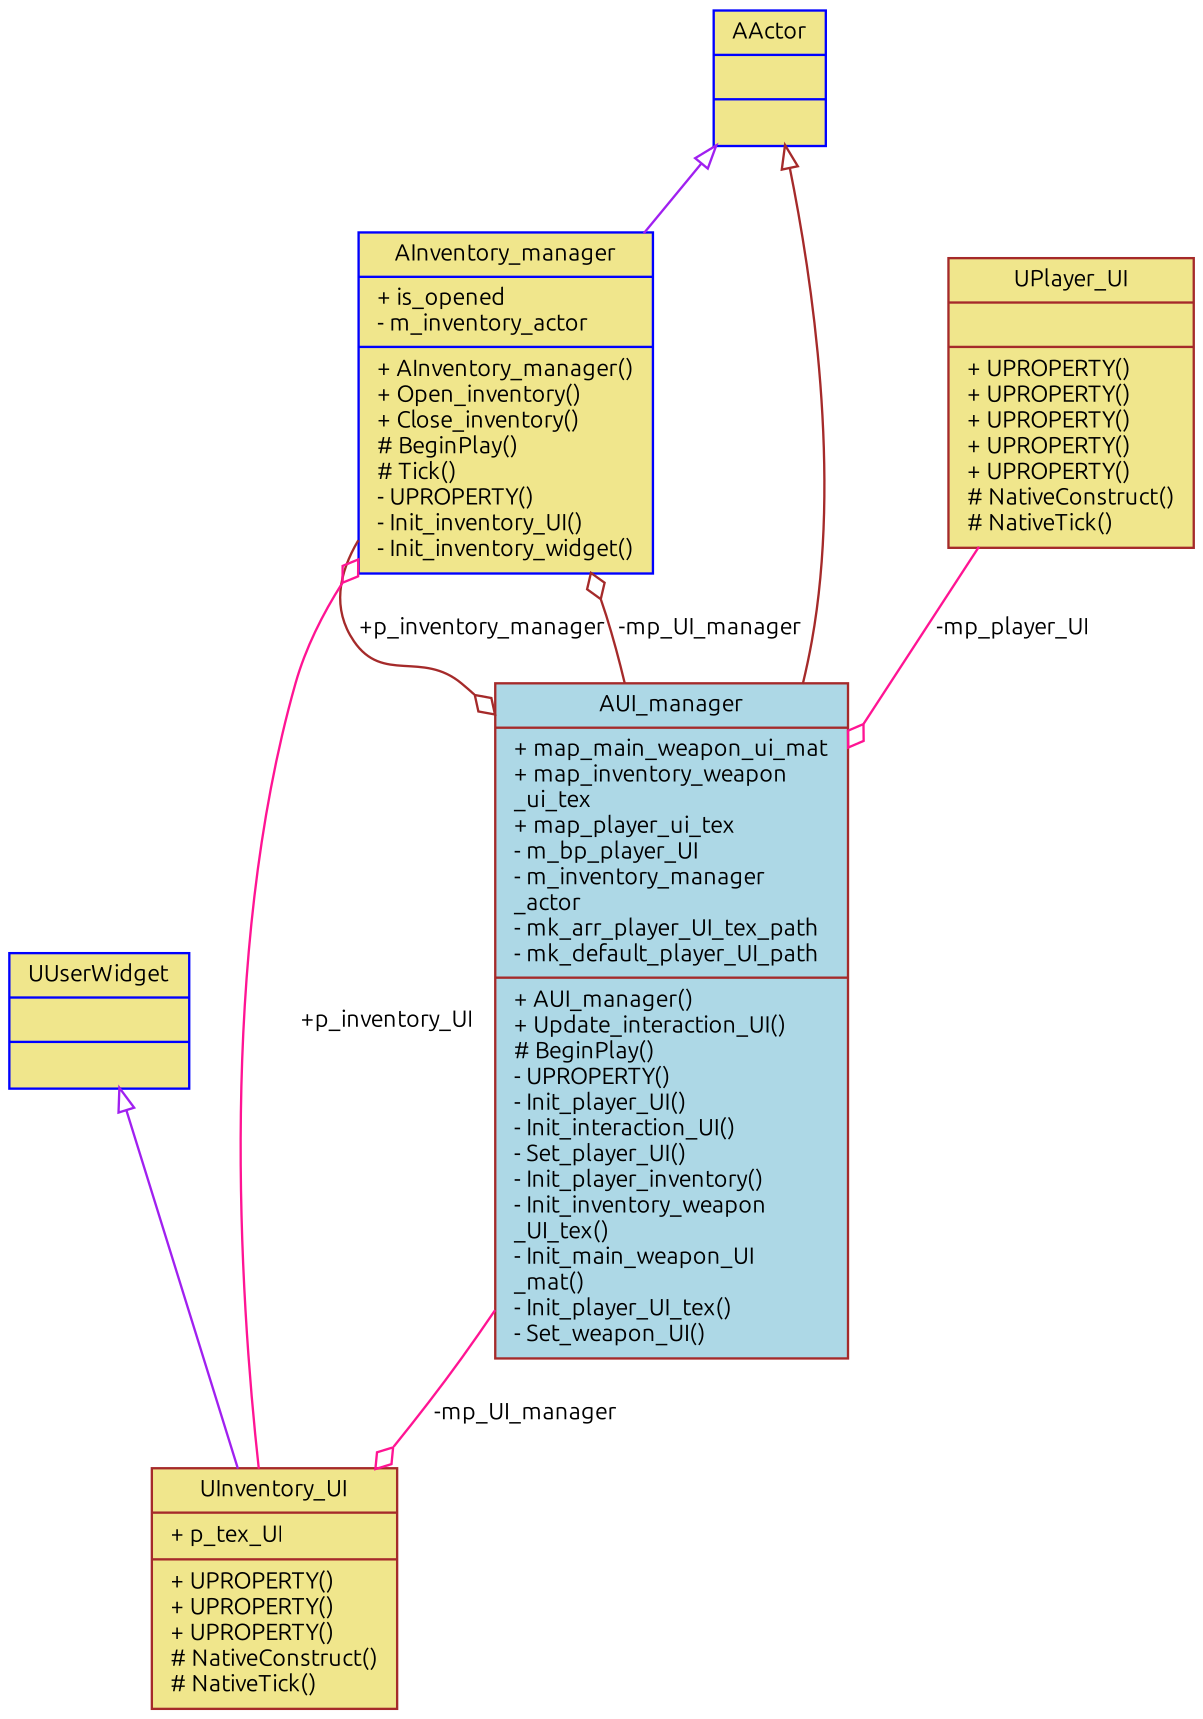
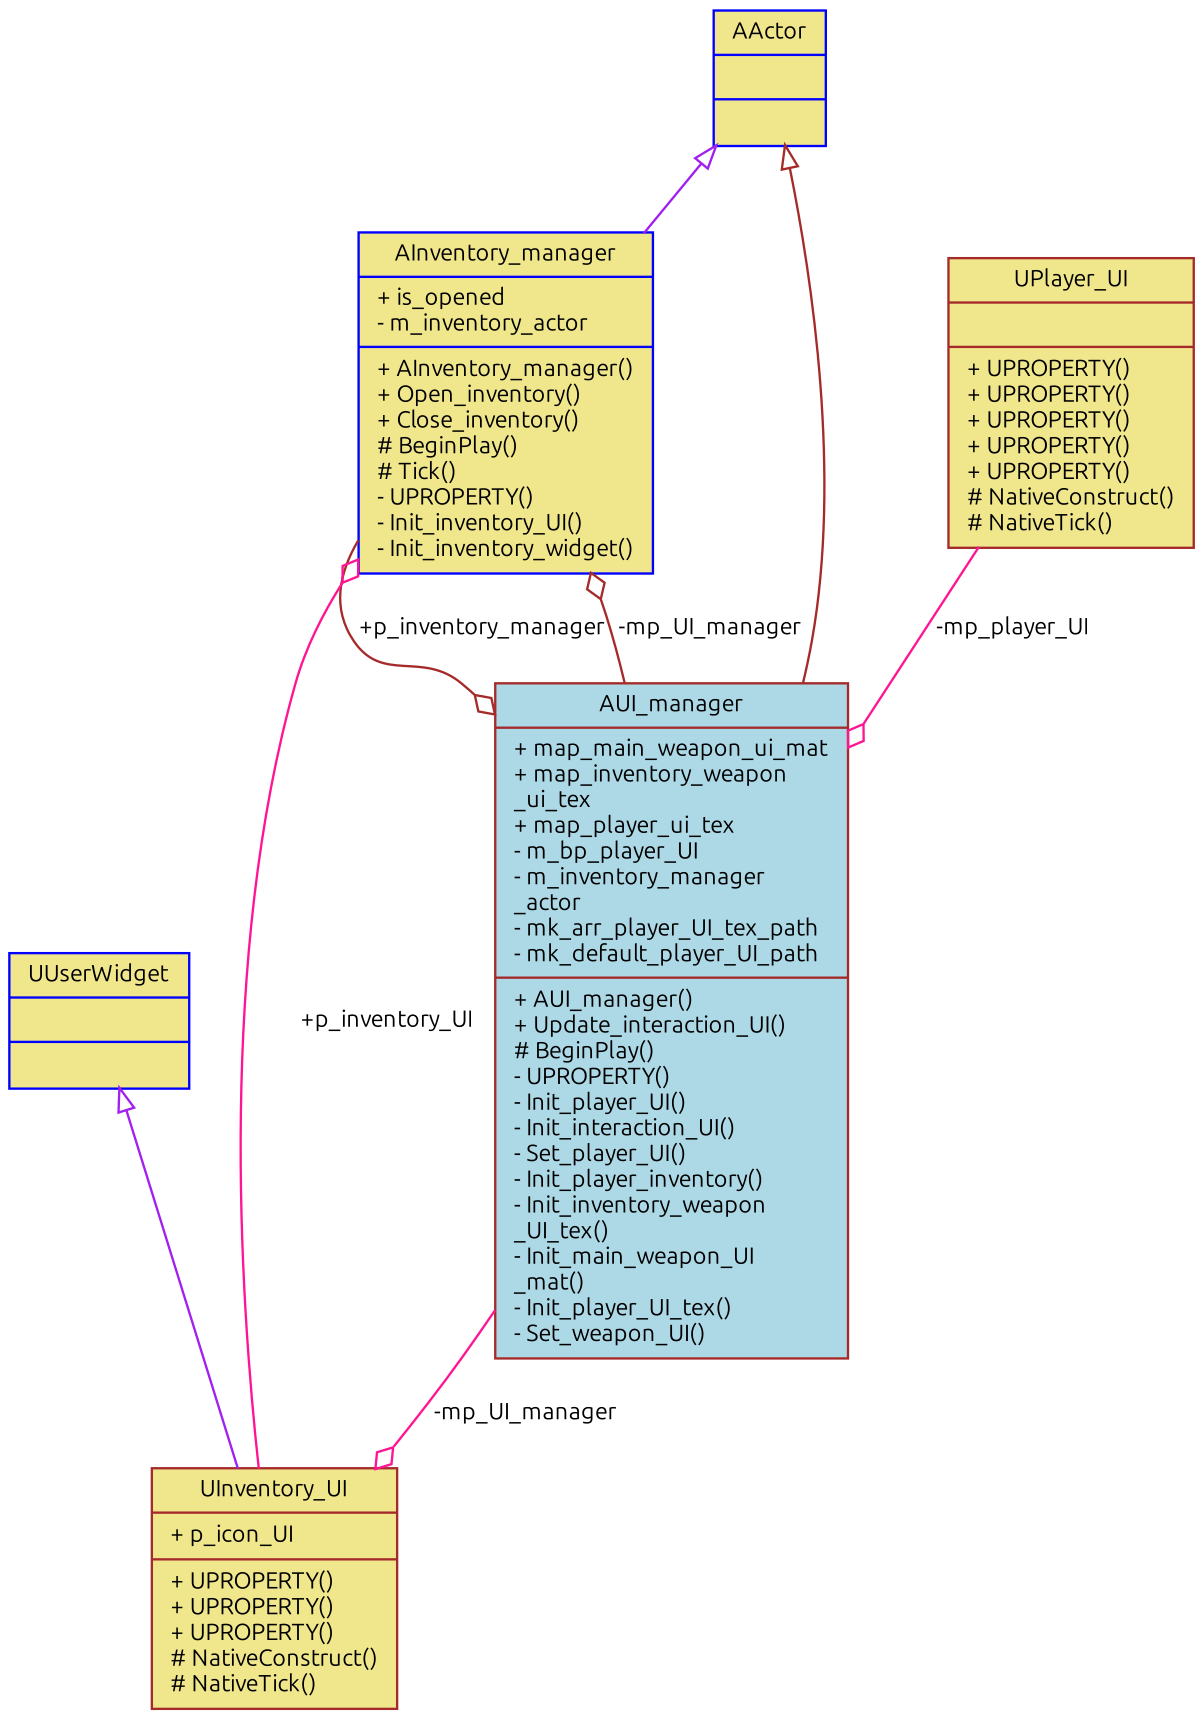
(228, 1535) -> (232, 1535)
